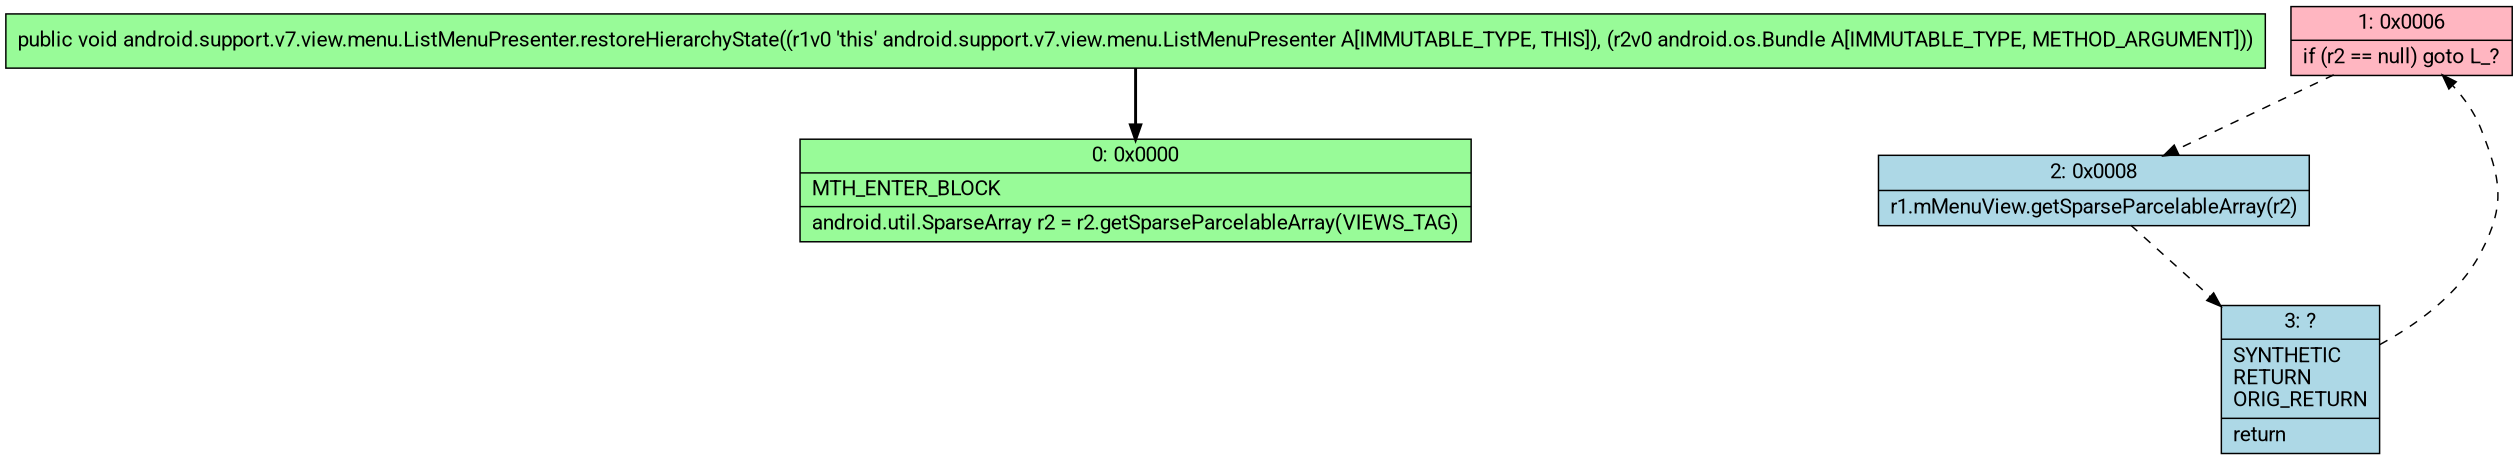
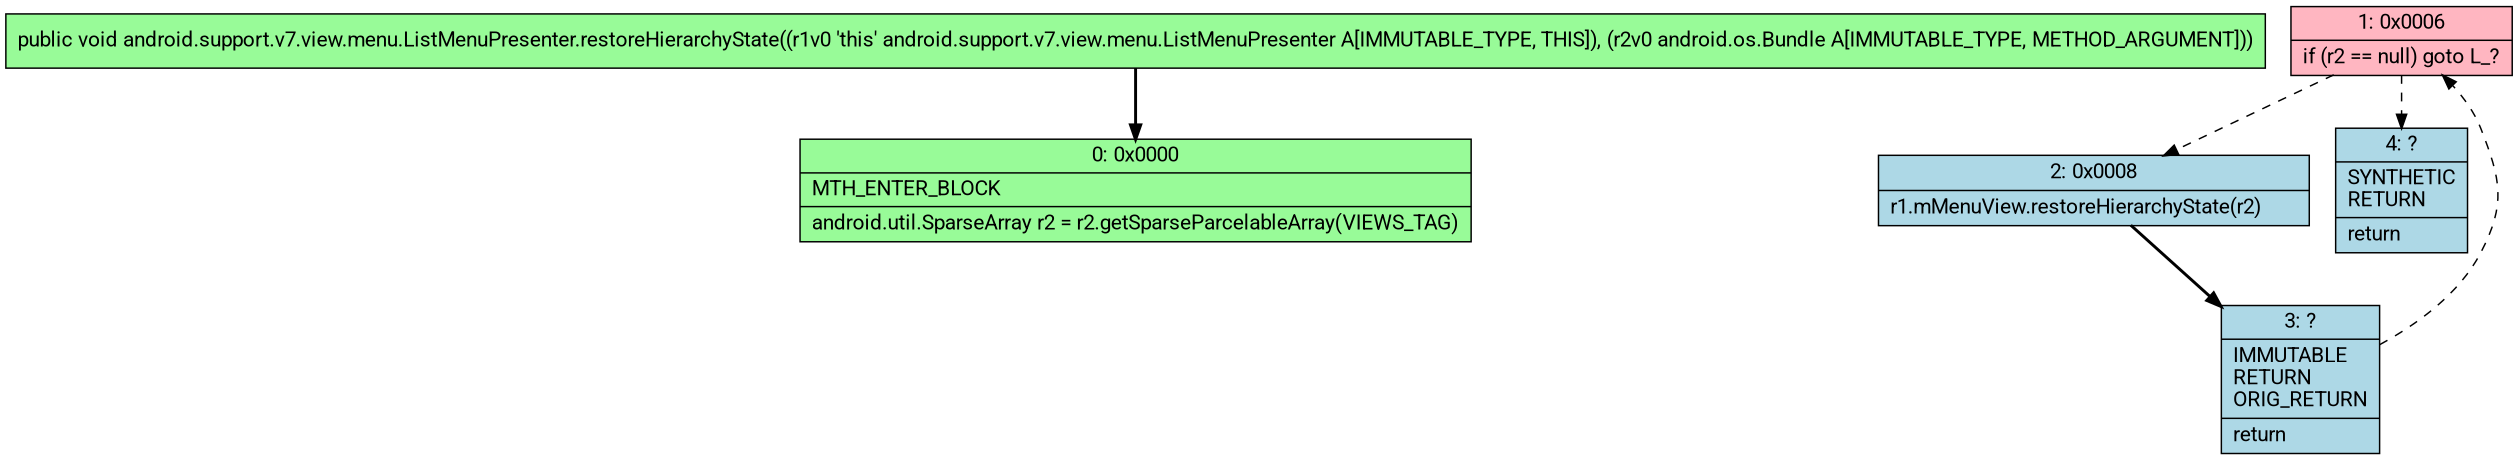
none -> (2402, 190)
(2094, 207) -> (2076, 207)
(2170, 261) -> (2170, 261)
(2287, 356) -> (2291, 356)
